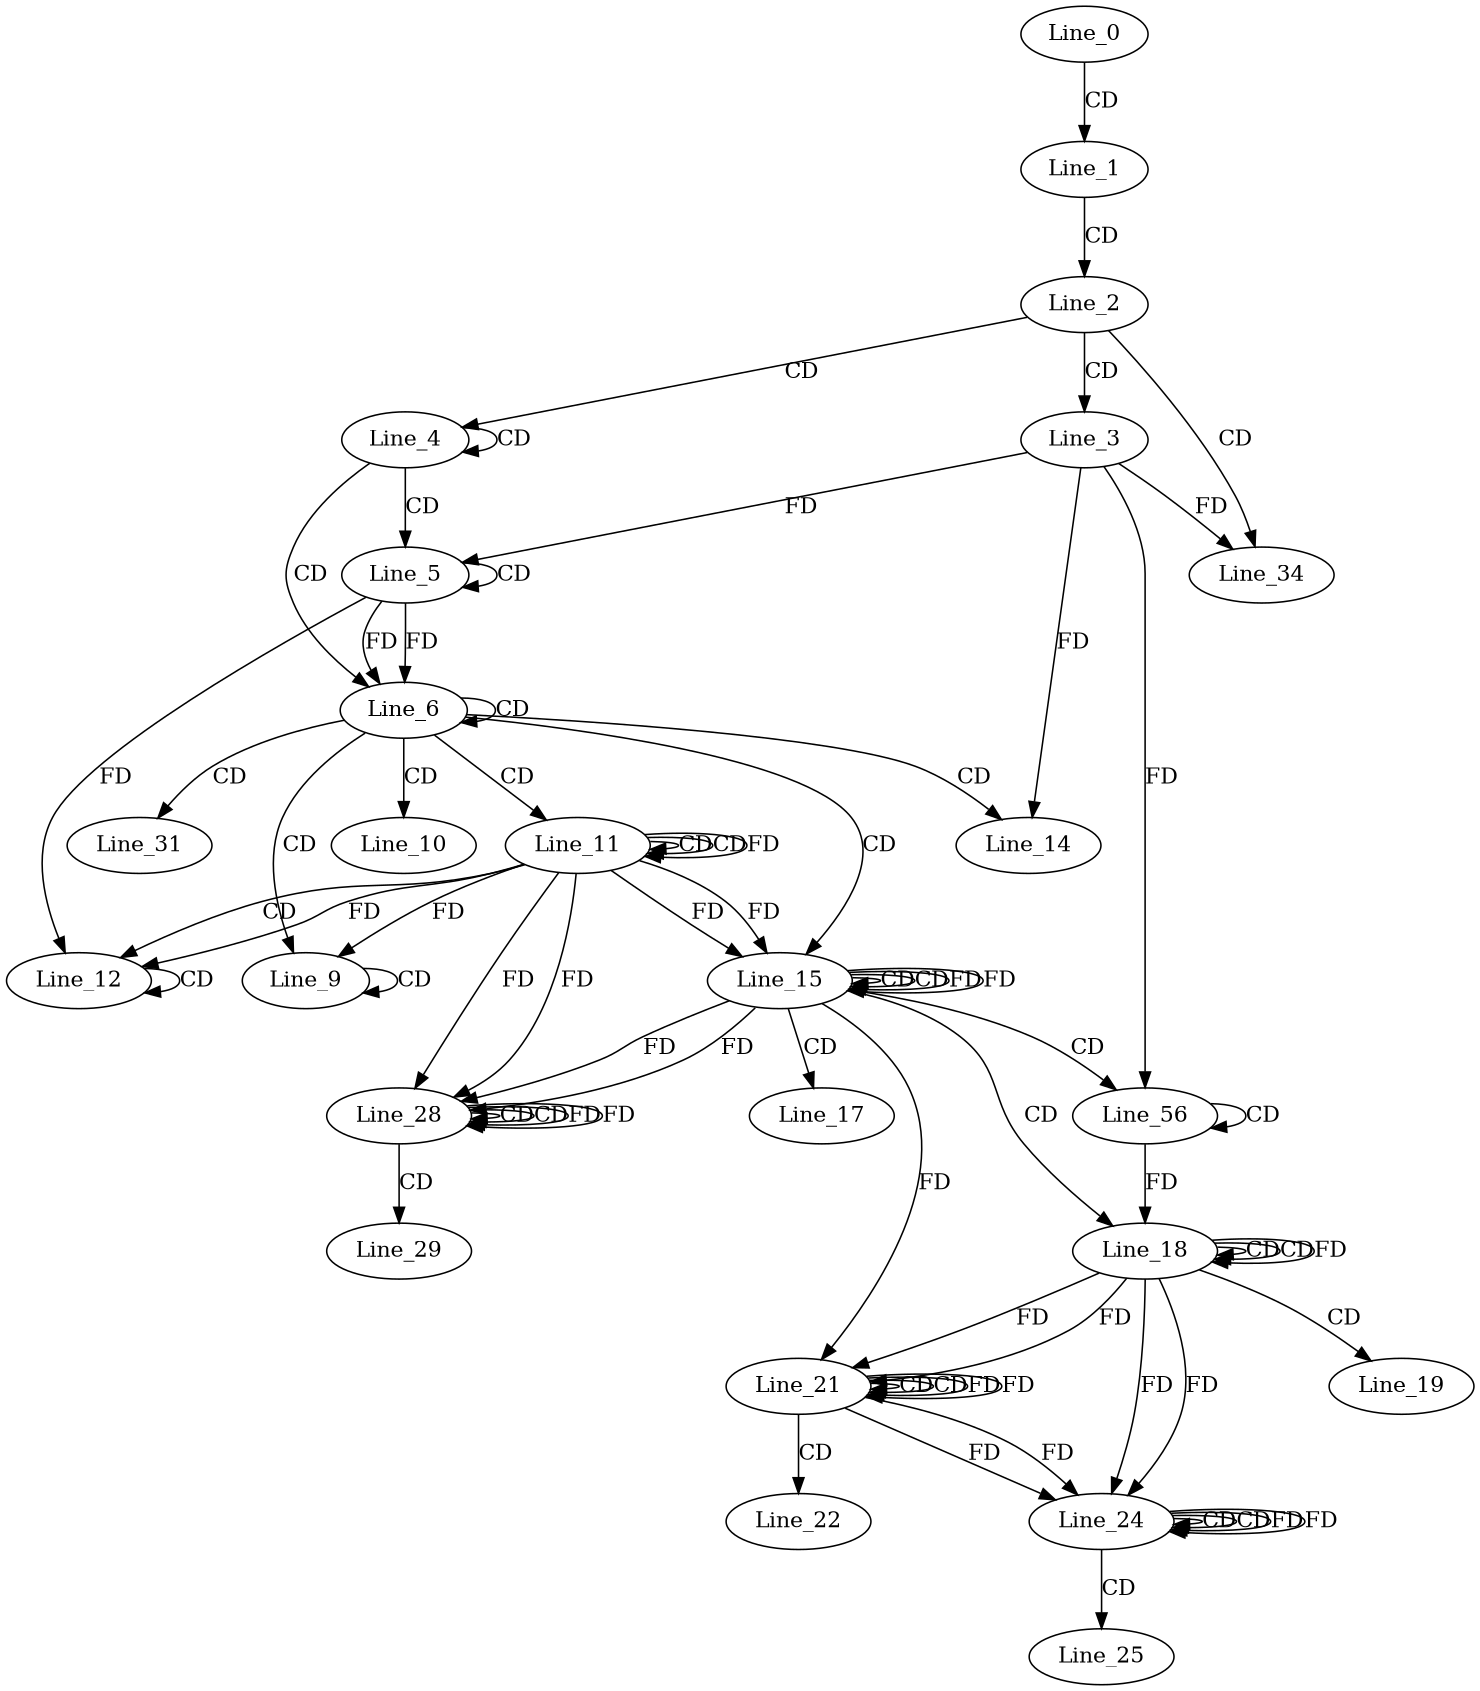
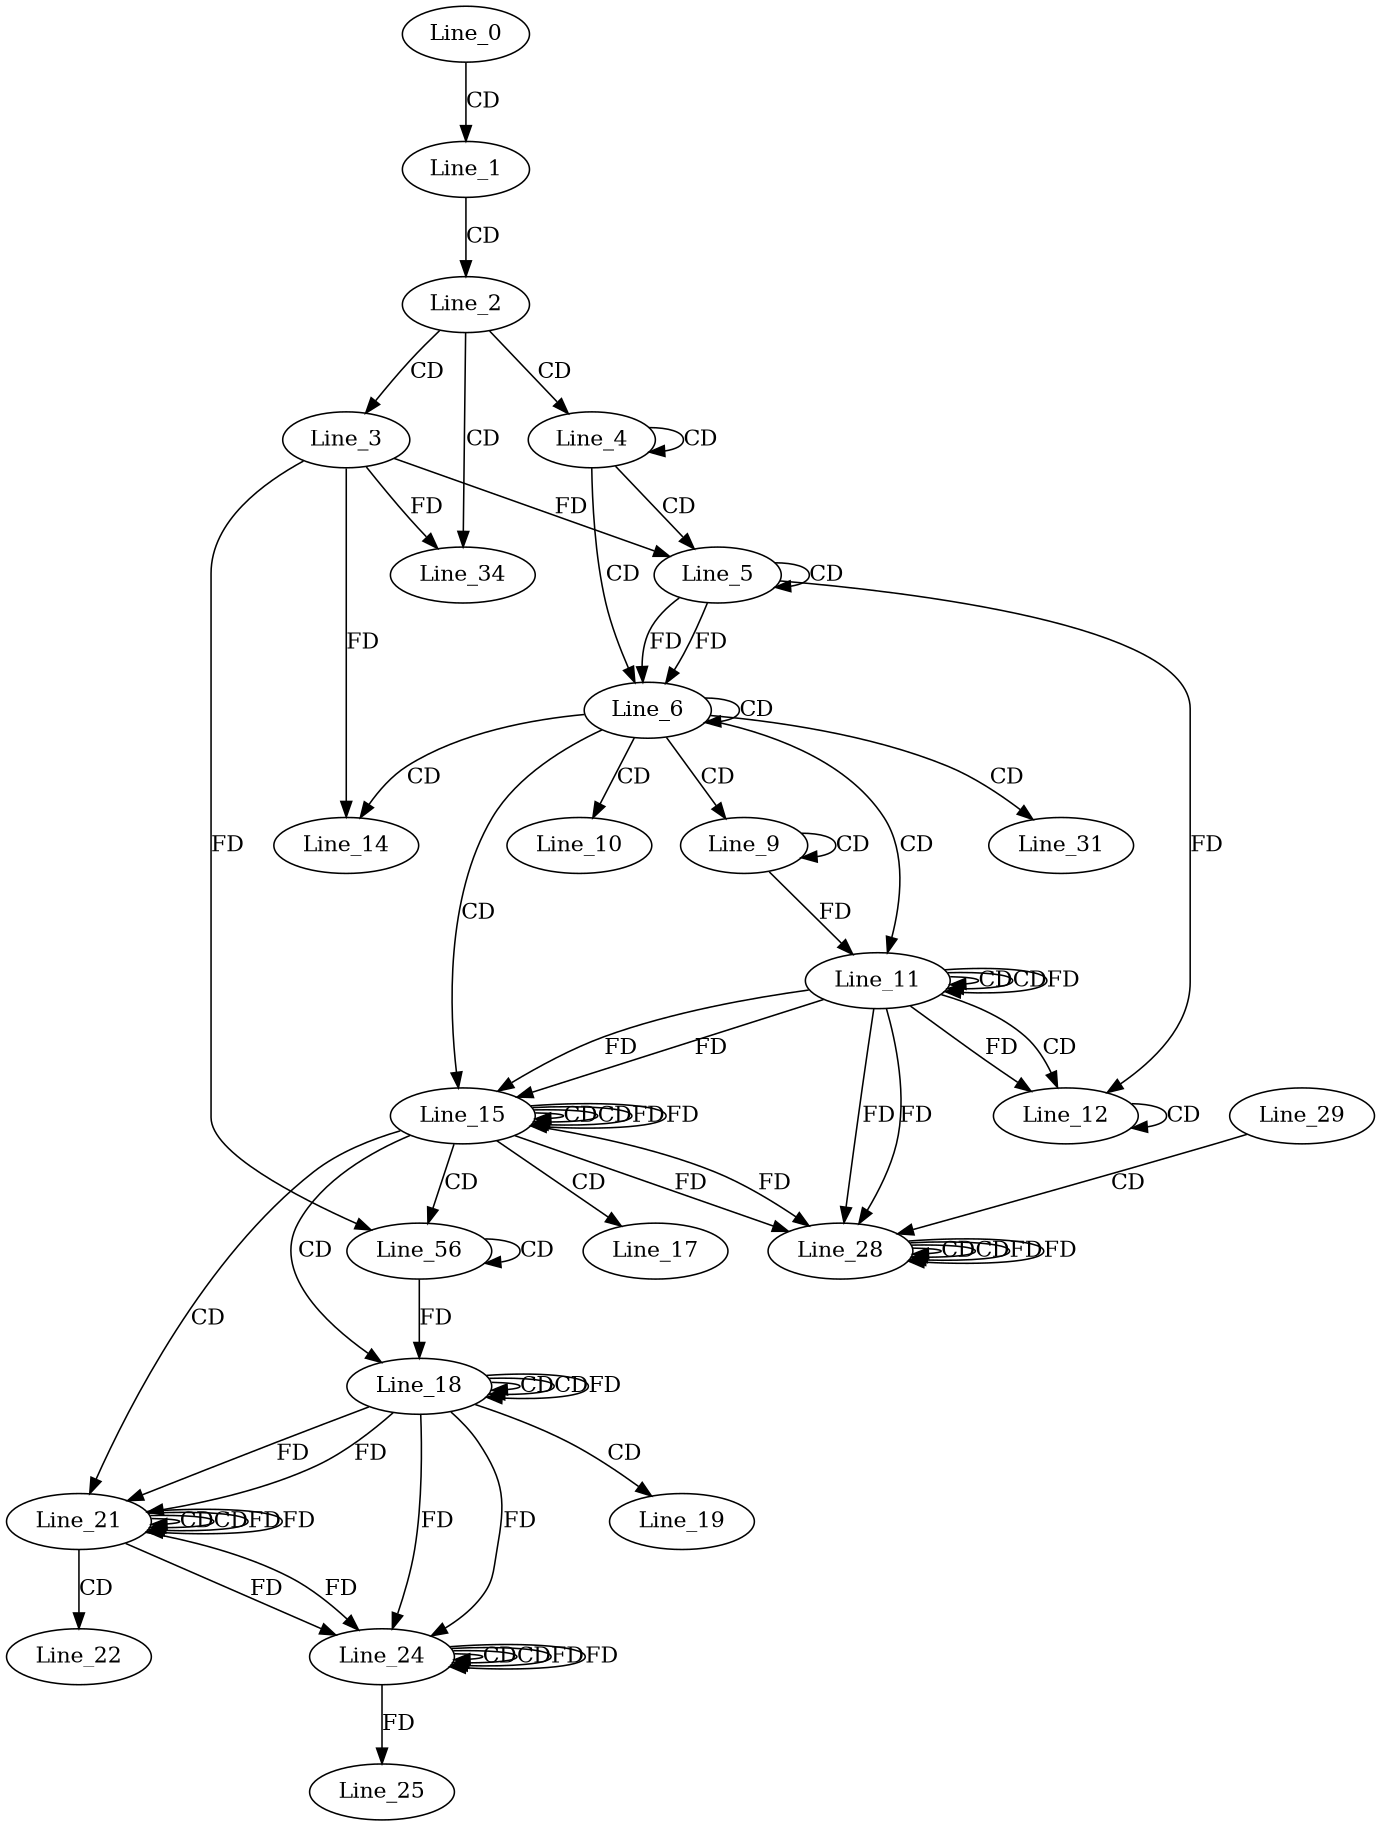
(434, 900) -> (805, 908)
(399, 1176) -> (1080, 1183)
(935, 1183) -> (208, 1319)
(1119, 1589) -> (399, 1724)
